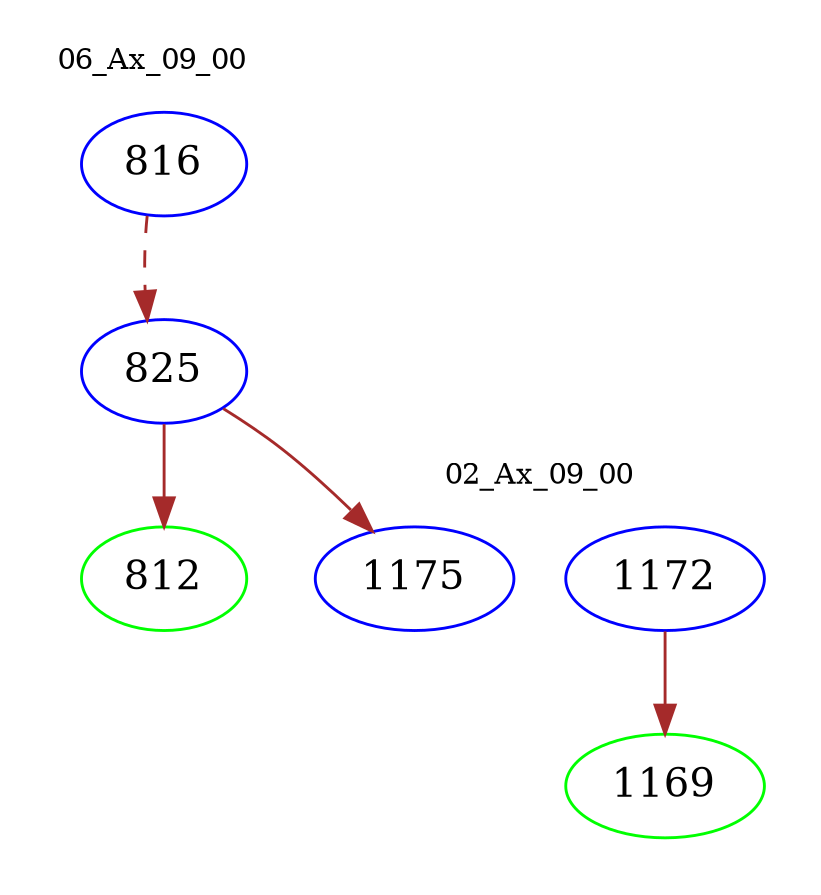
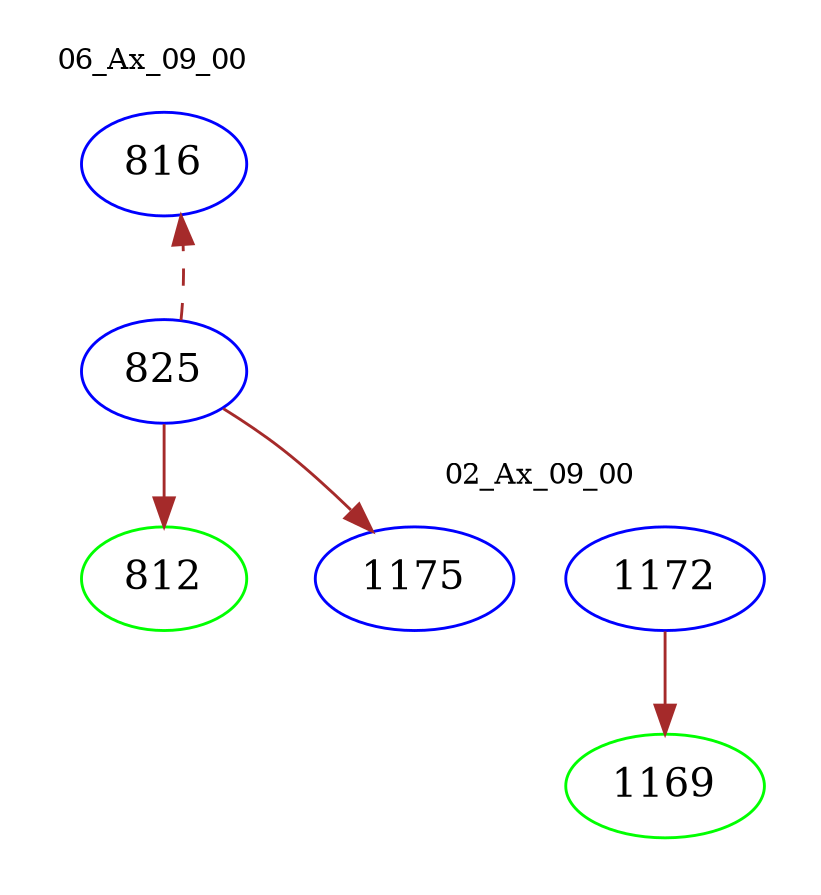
(145, 253) -> (183, 283)
